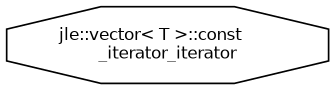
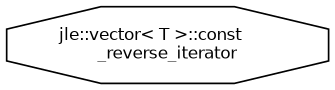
(168, 45) -> (168, 45)
